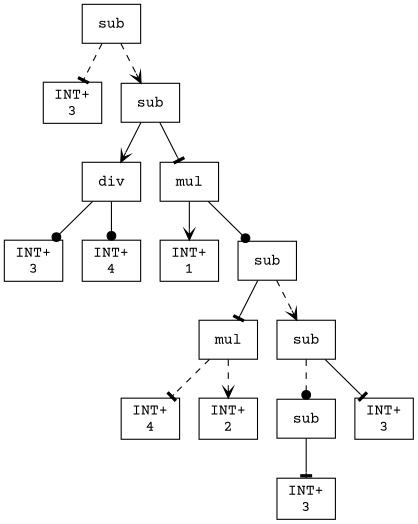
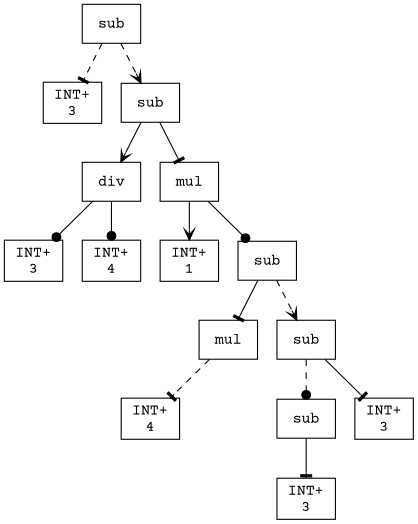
(228, 419) -> none
